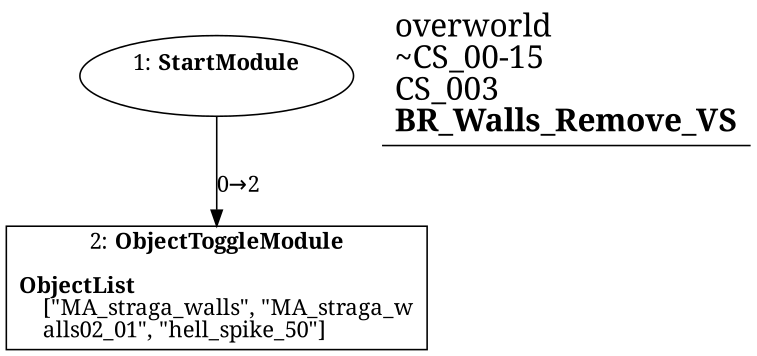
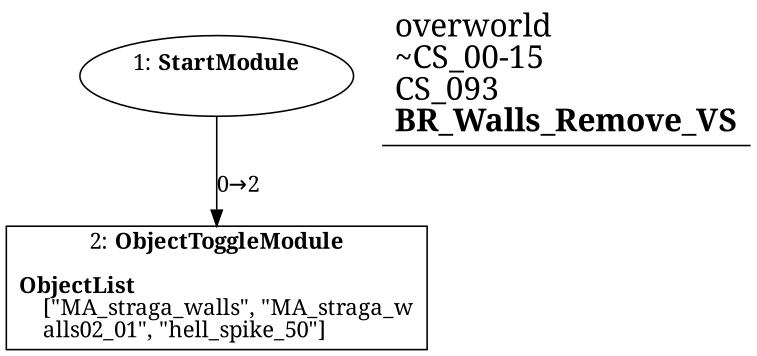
(448, 90) -> (448, 90)
